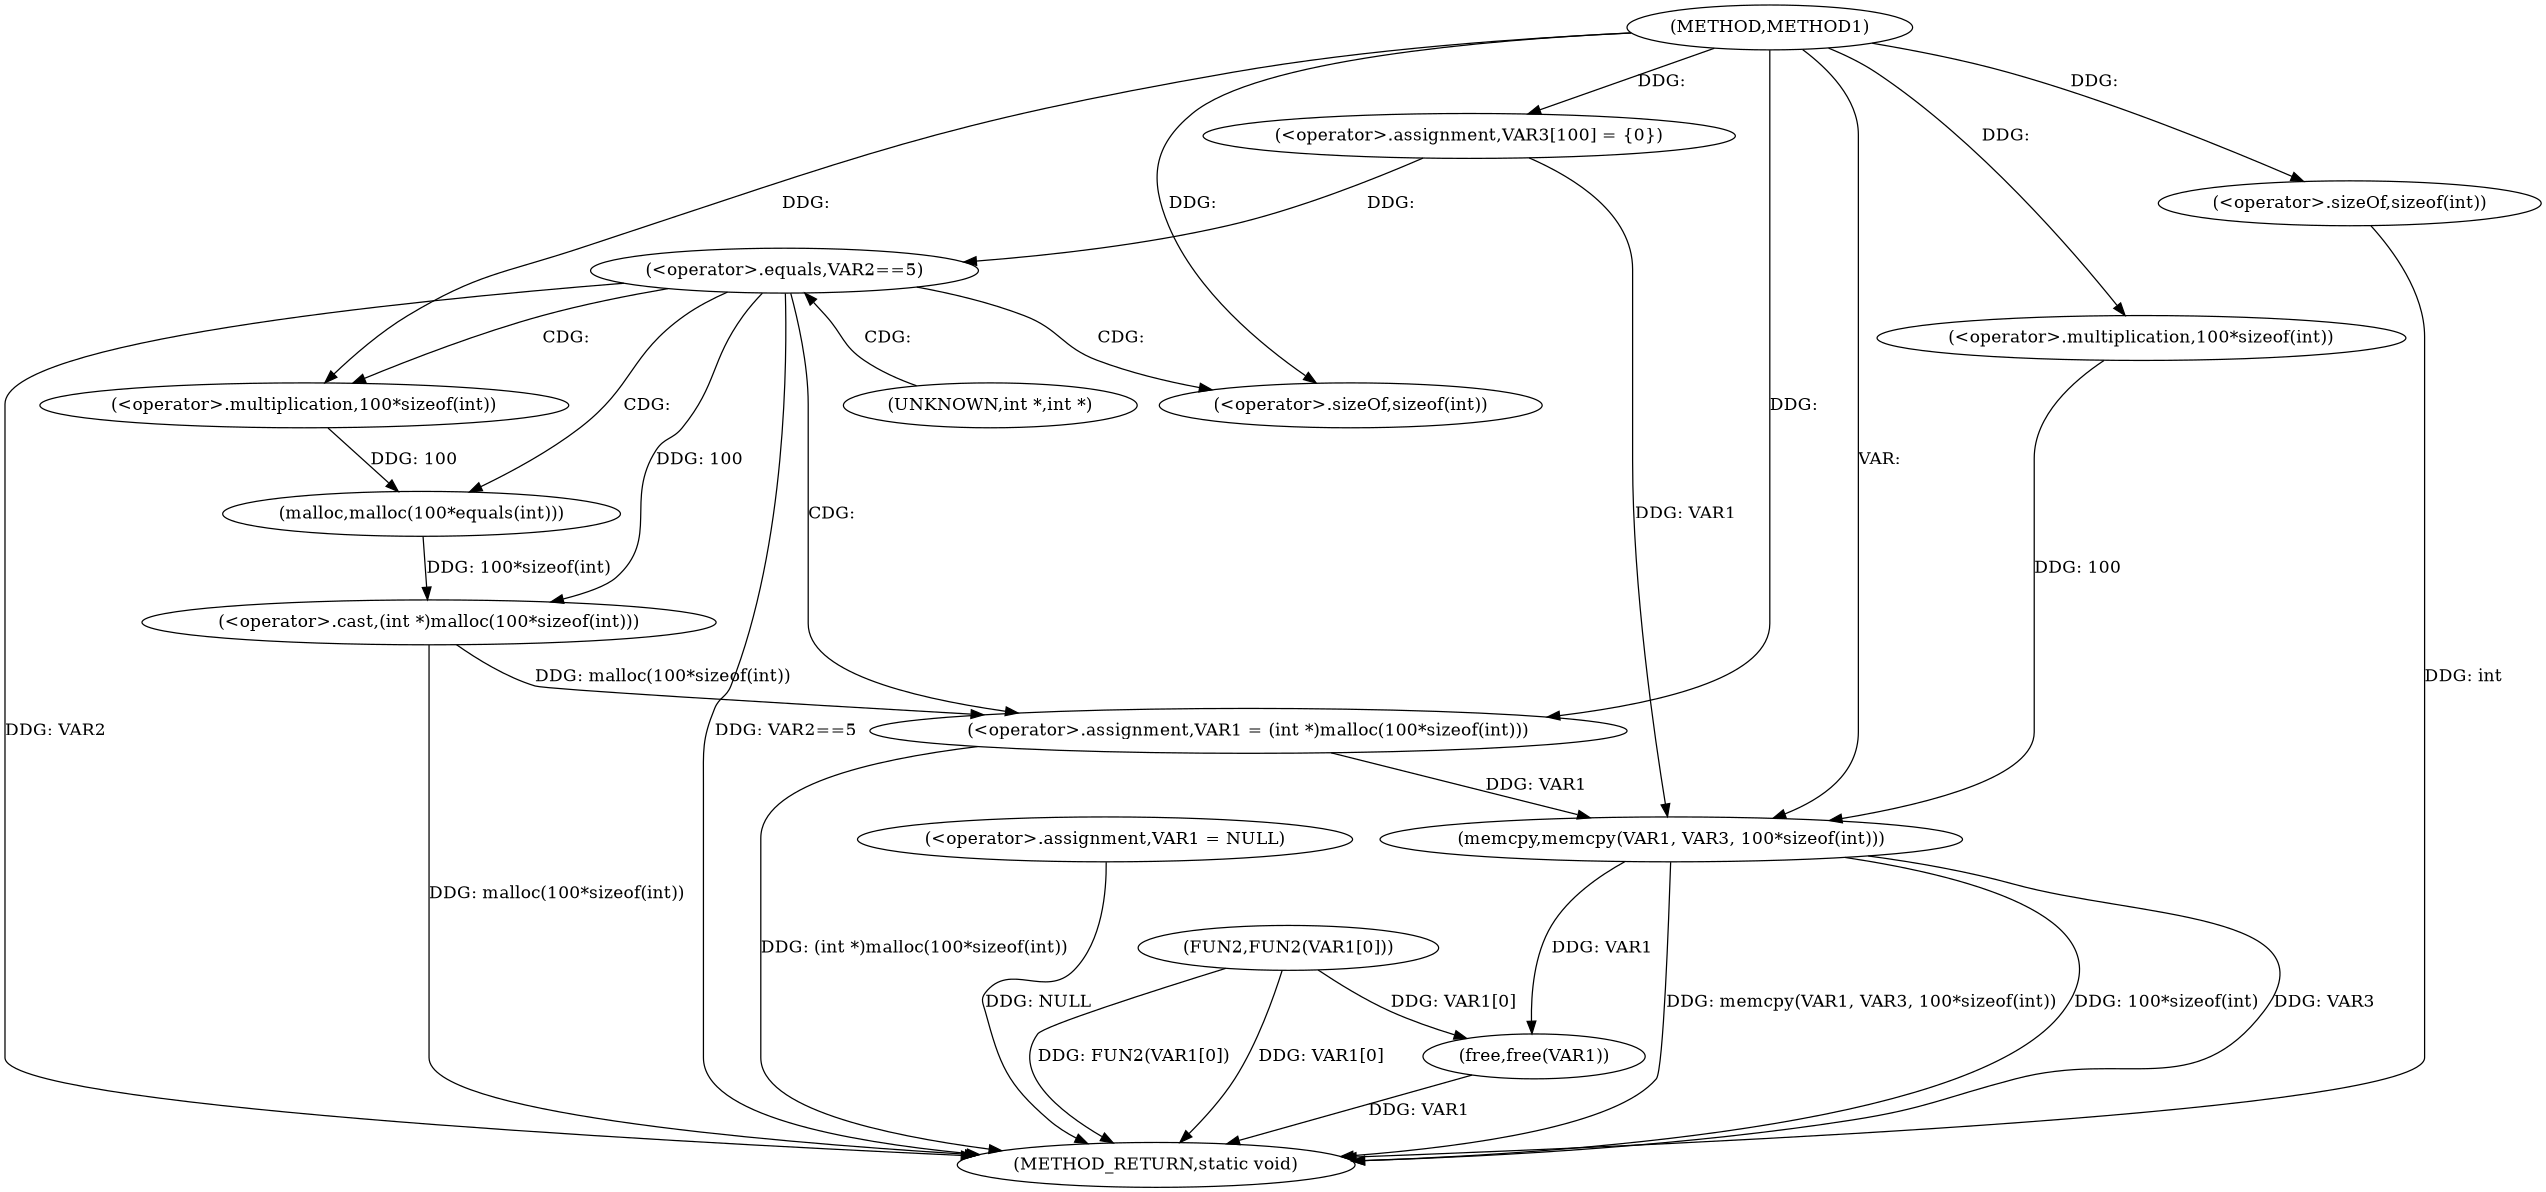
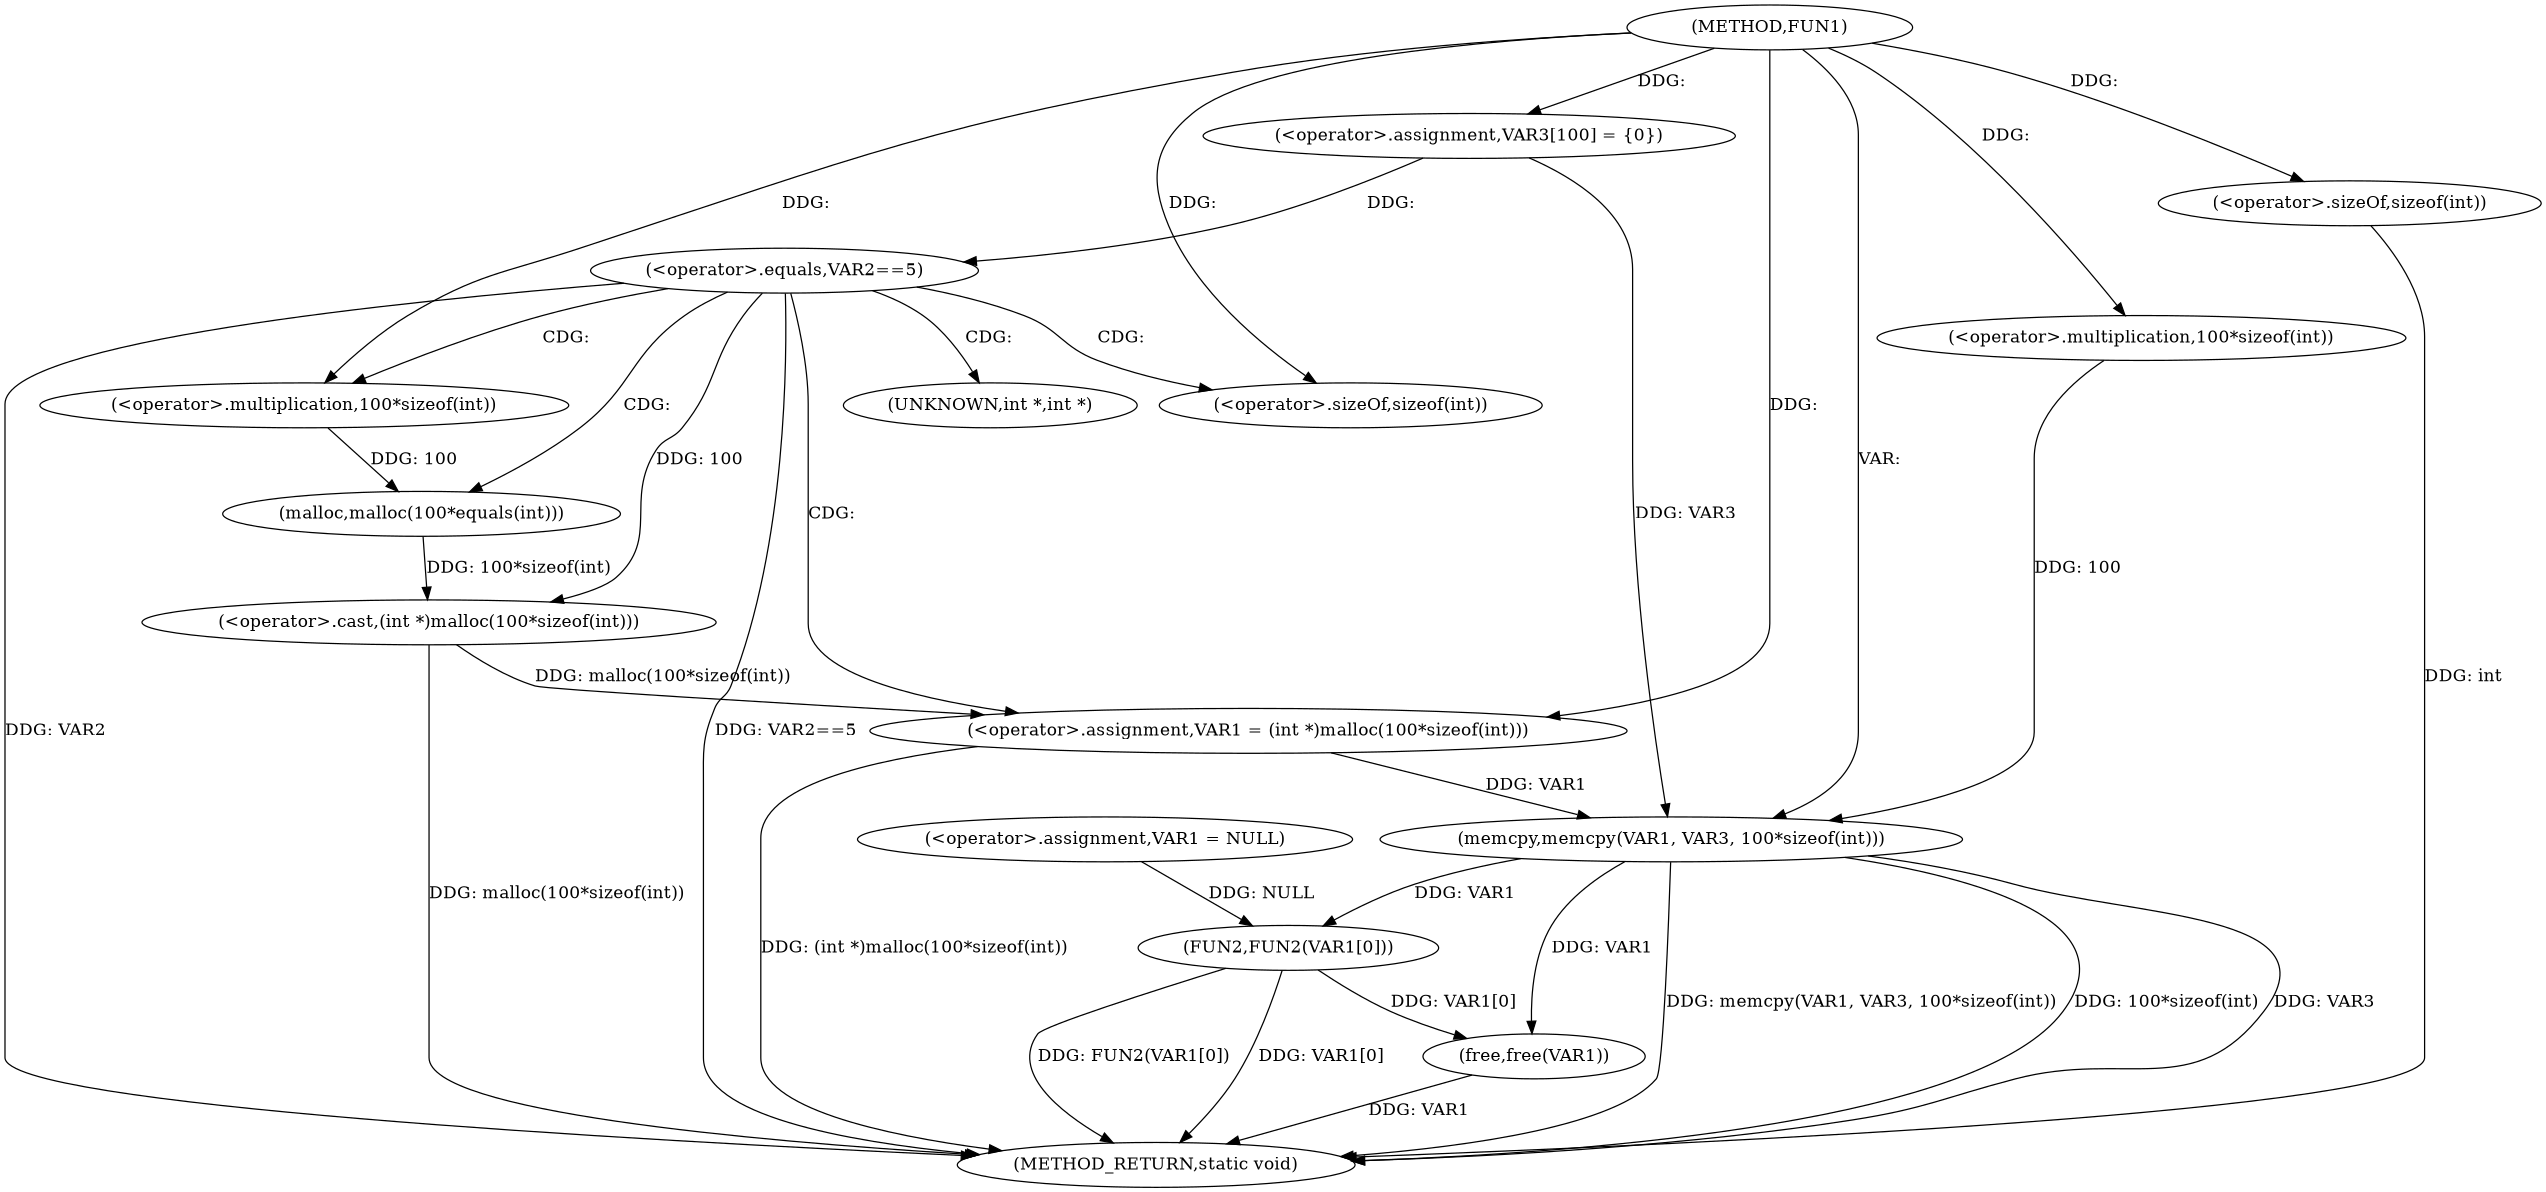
(1770, 27) -> (1770, 27)
(857, 355) -> (930, 321)
(1686, 514) -> (1686, 514)
none -> (1425, 881)
(997, 983) -> (1192, 891)
